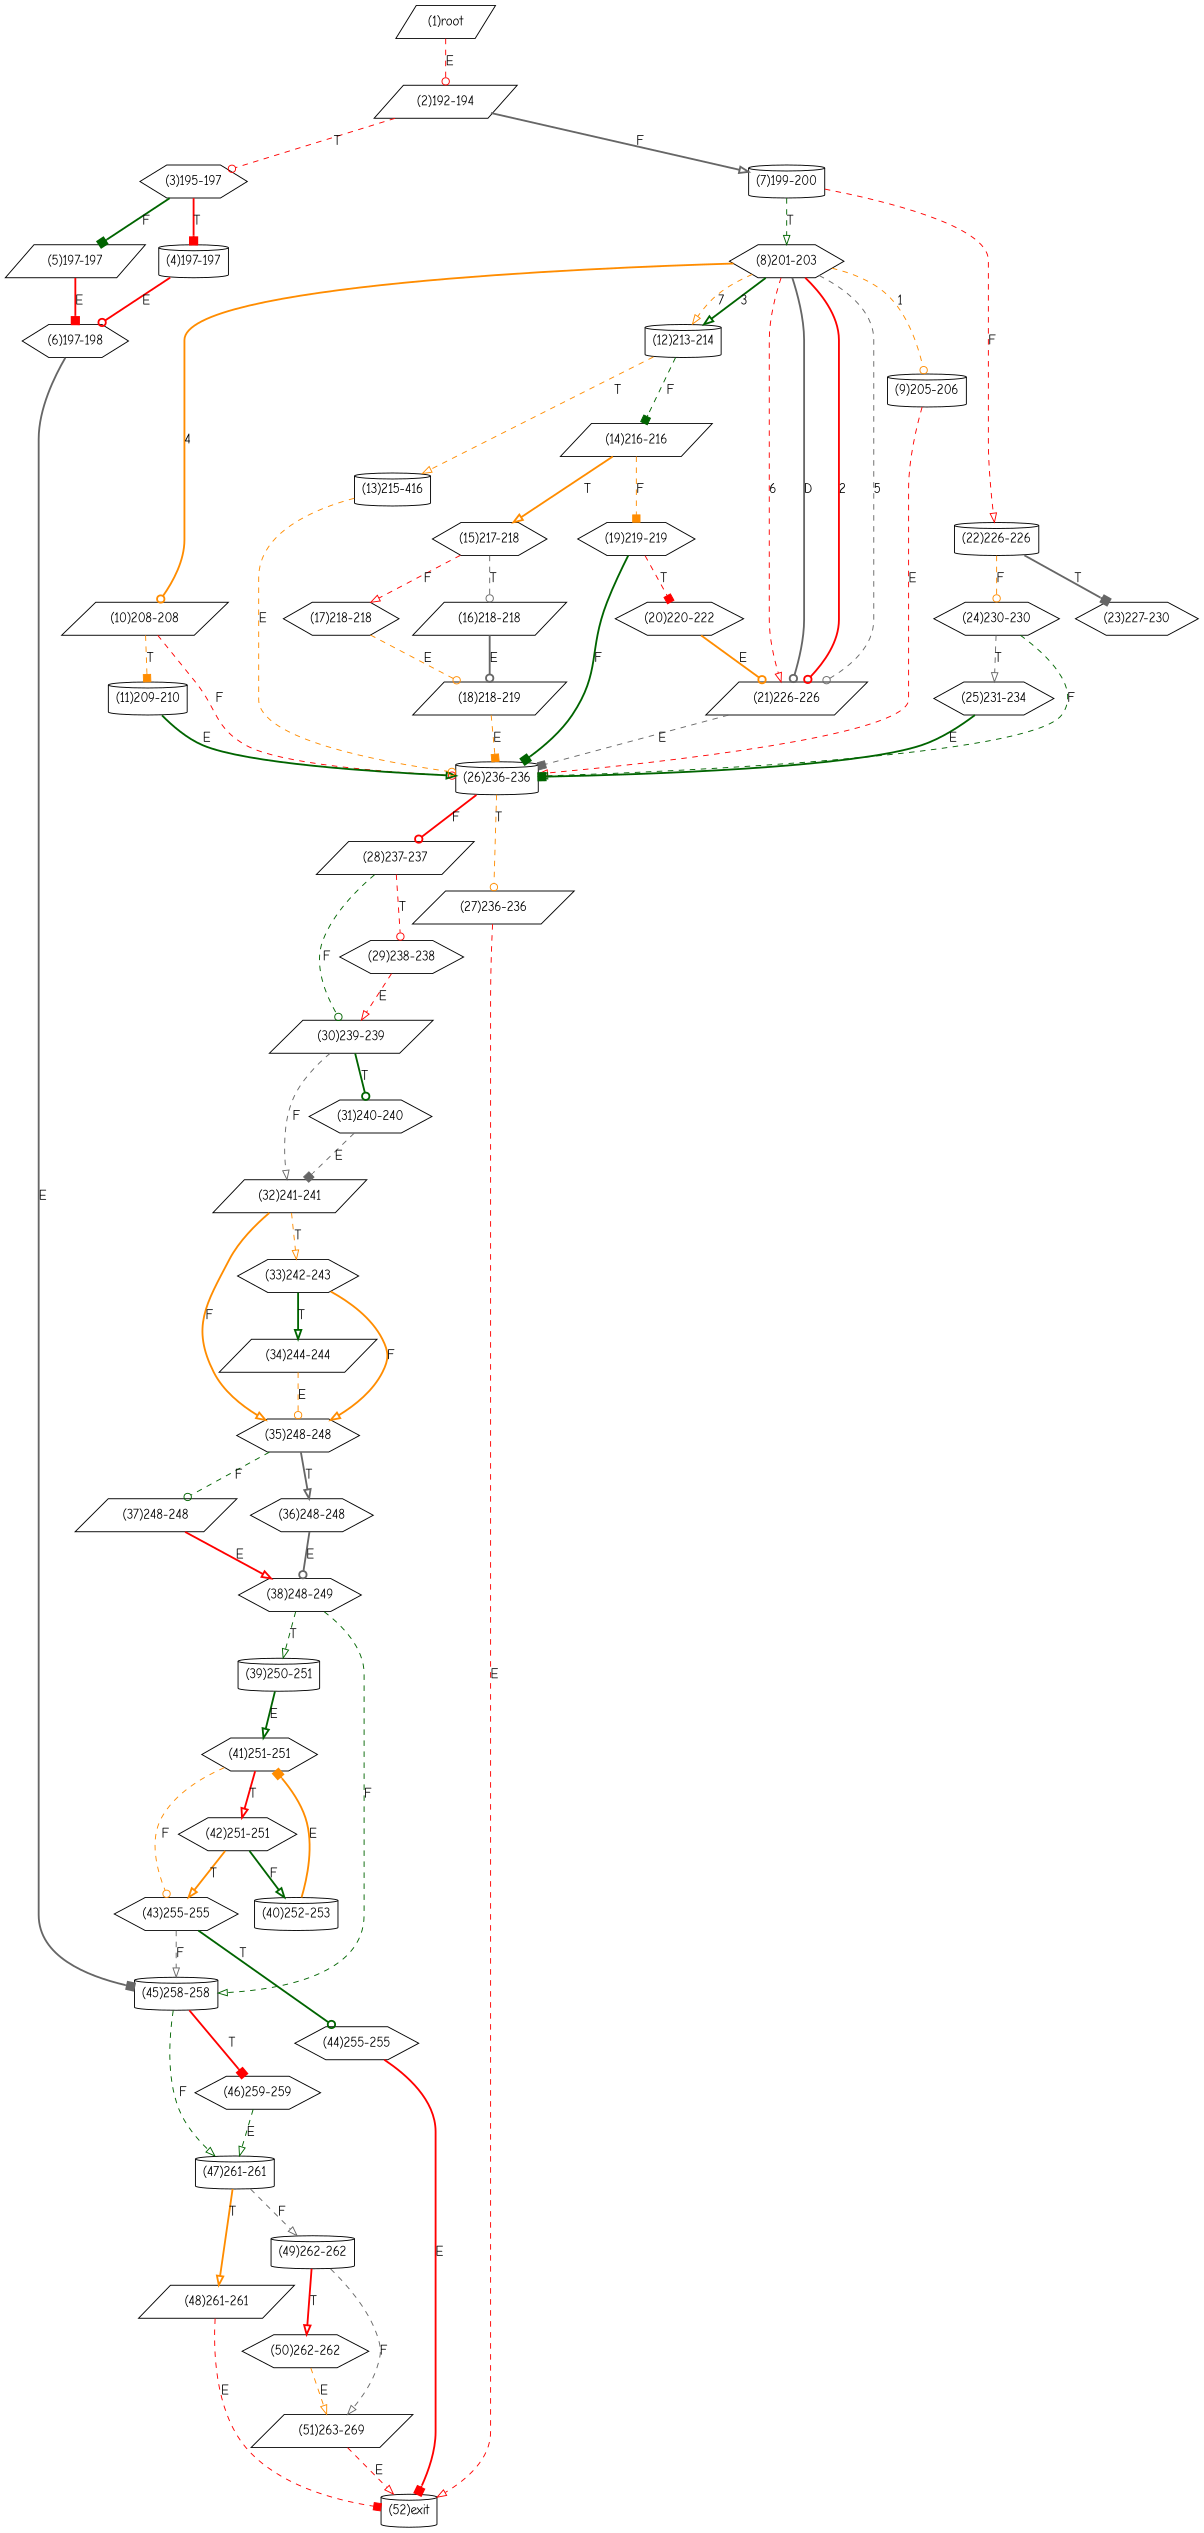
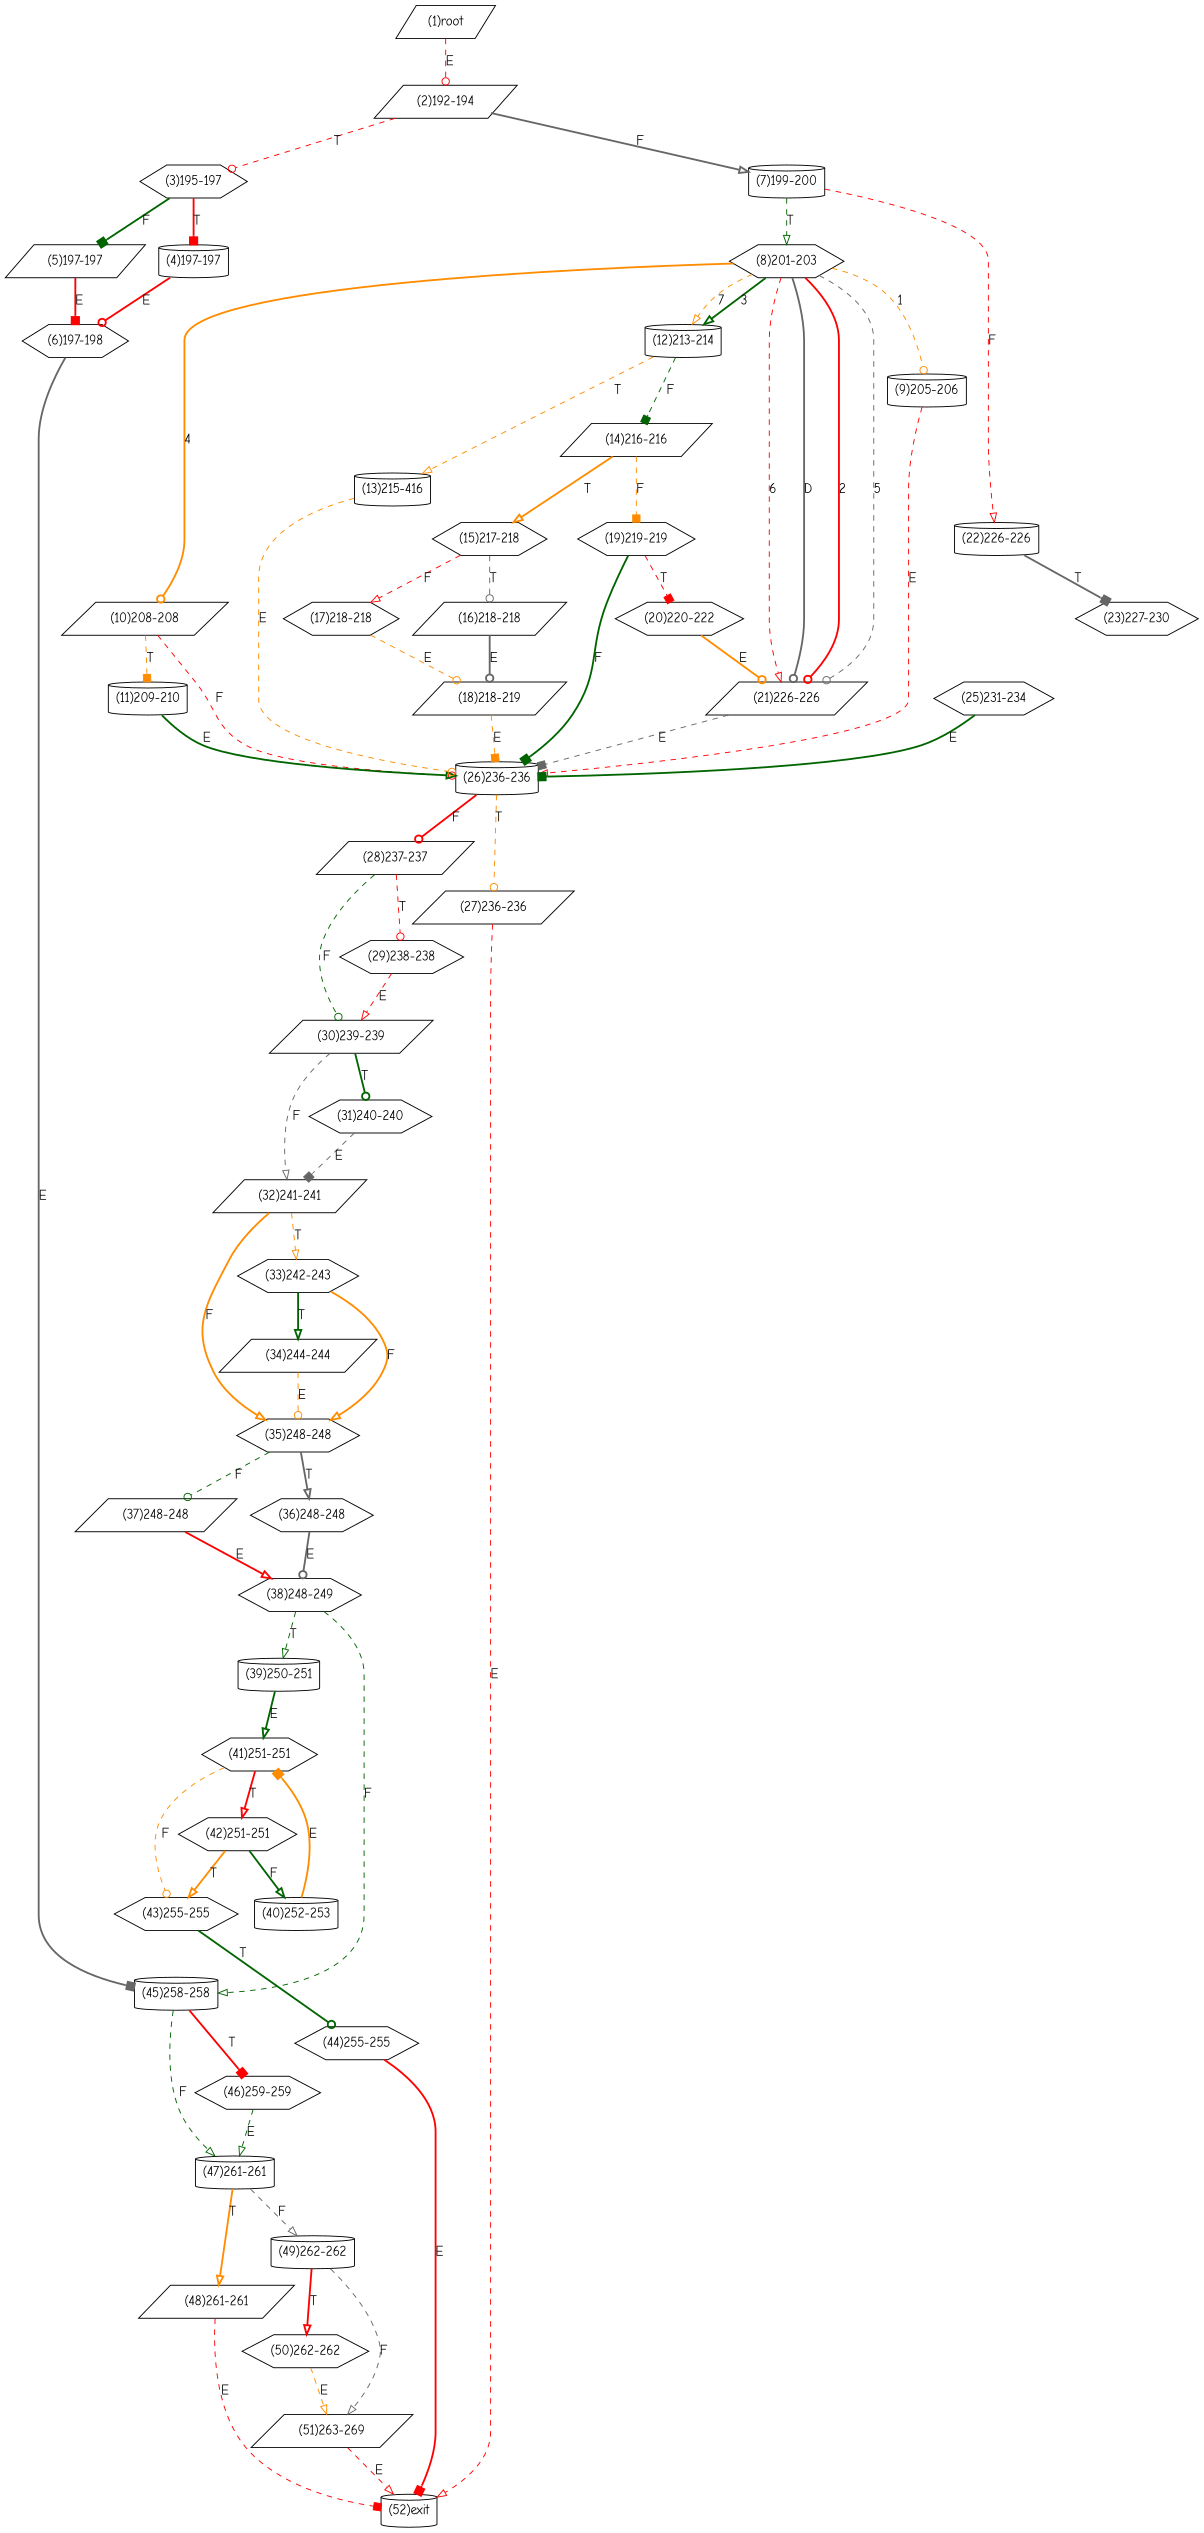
(997, 619) -> none
(176, 1949) -> none
